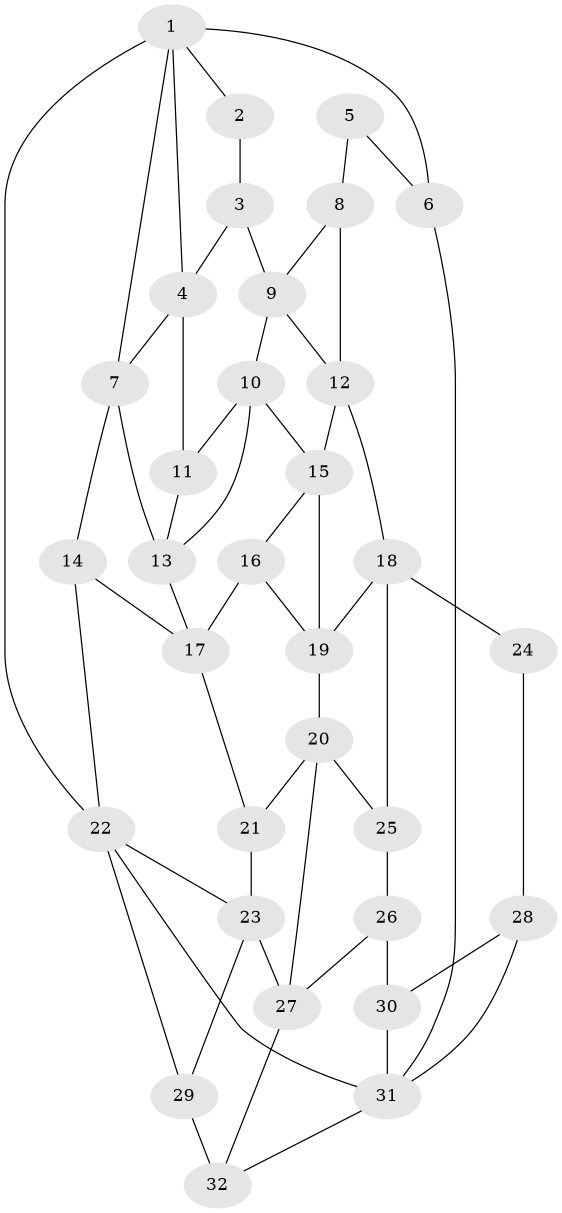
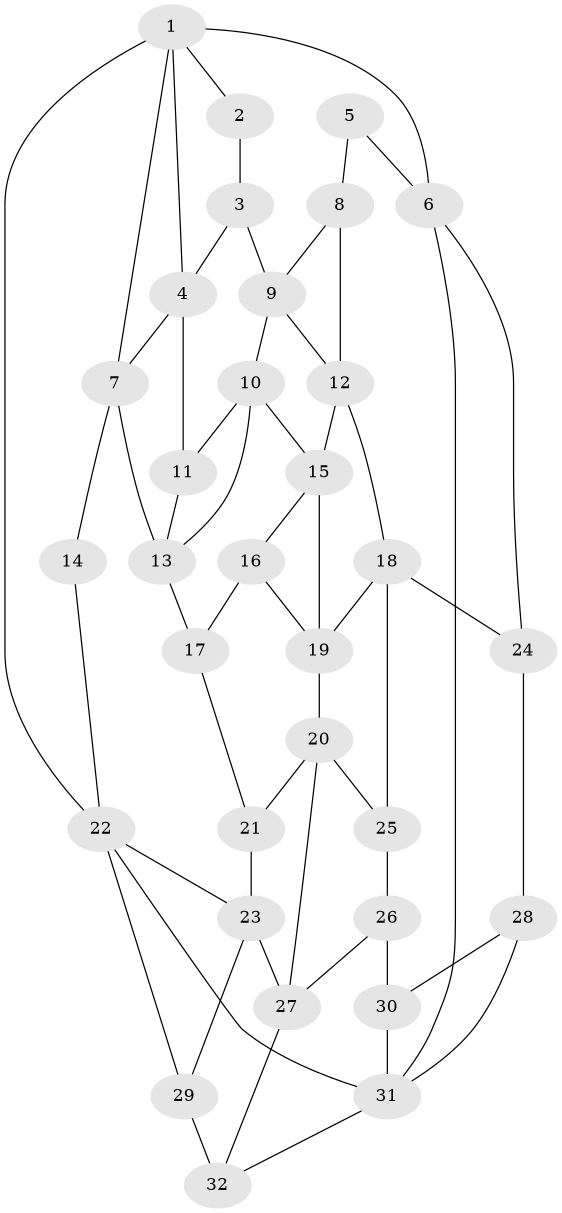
none -> (514, 418)
(134, 606) -> none
